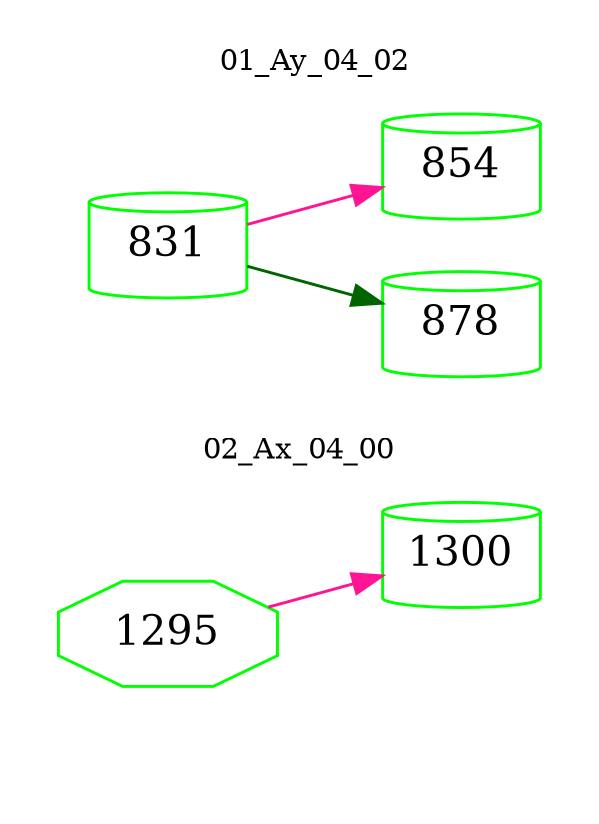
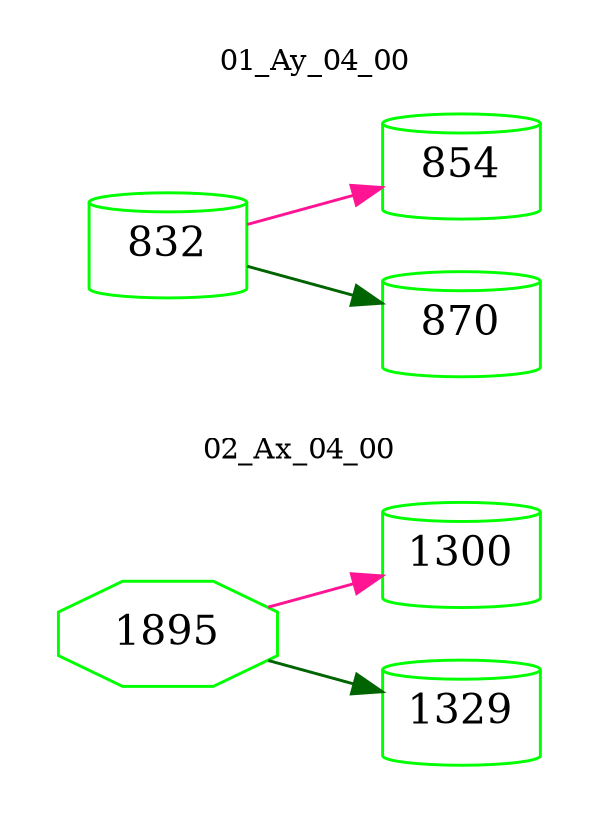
(315, 63) -> (315, 63)
(168, 245) -> (168, 245)
(461, 324) -> (461, 324)
(168, 634) -> (168, 634)
none -> (461, 713)
